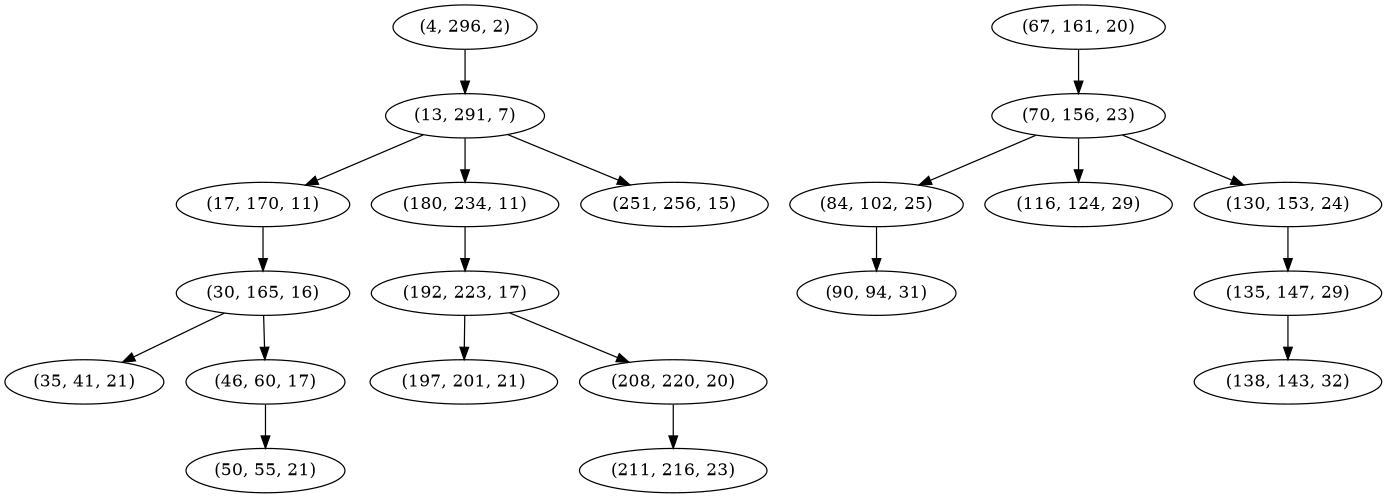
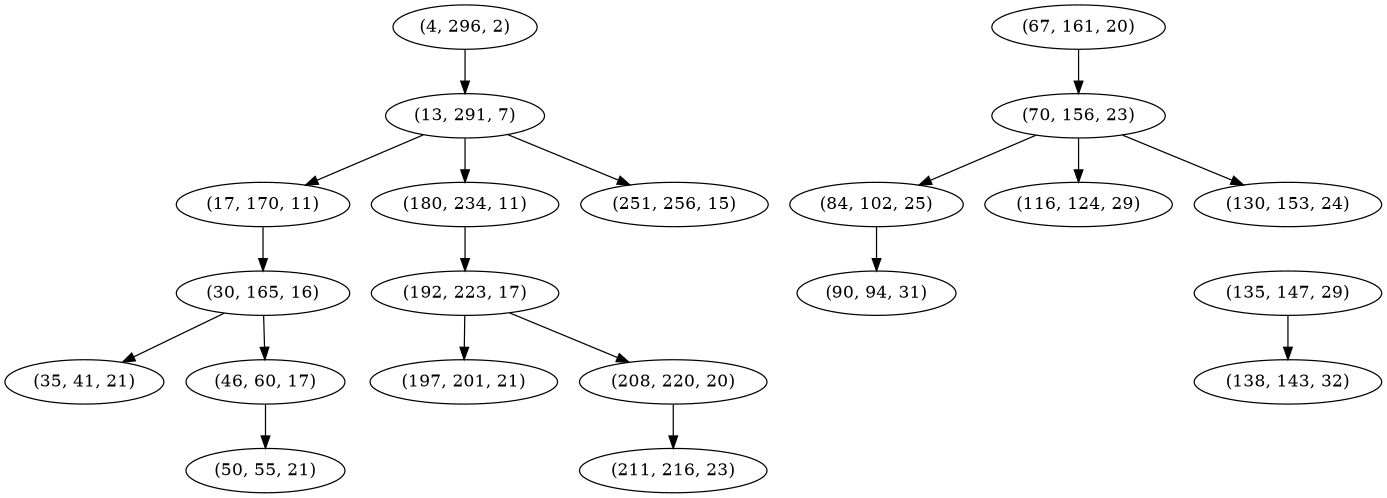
(1288, 243) -> none
